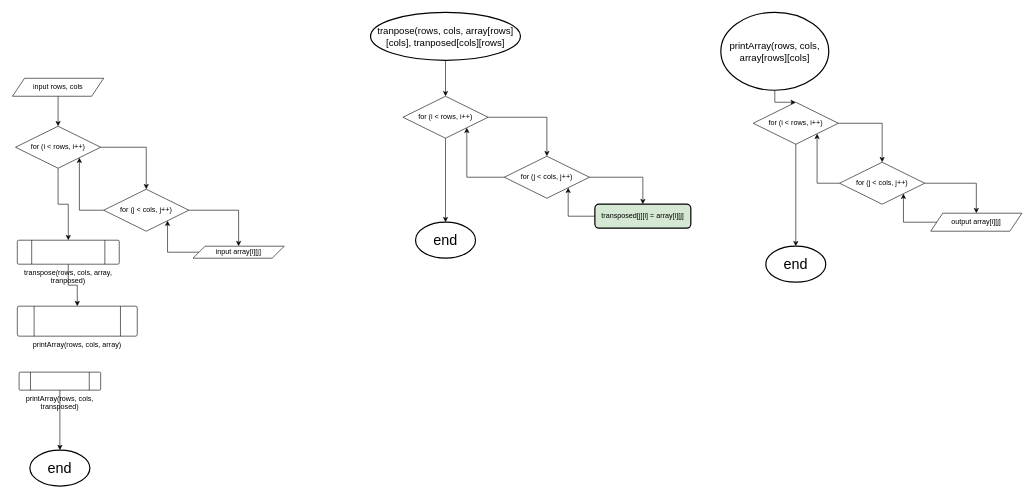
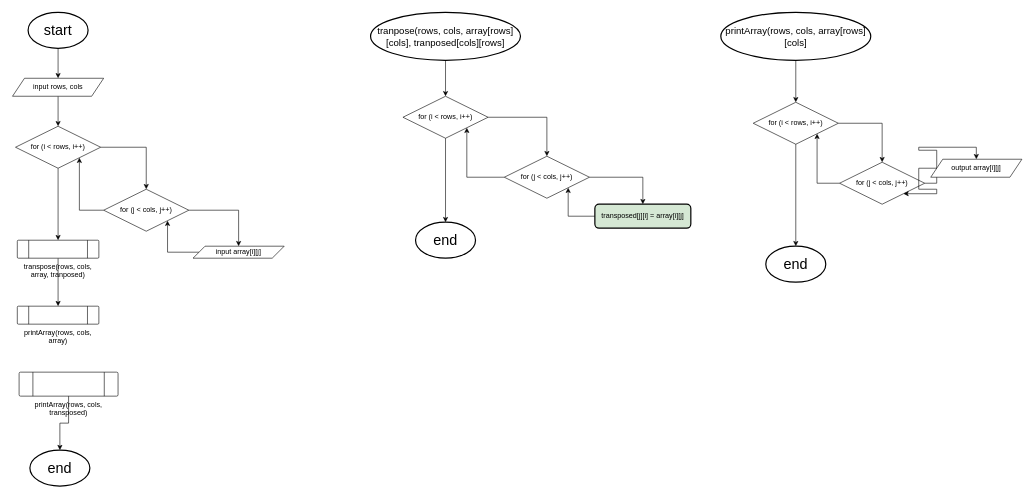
none -> (58, 30)
(775, 51) -> (796, 36)
none -> (58, 72)
(977, 222) -> (977, 168)
(68, 252) -> (58, 249)
(77, 321) -> (58, 315)
(60, 381) -> (68, 384)
